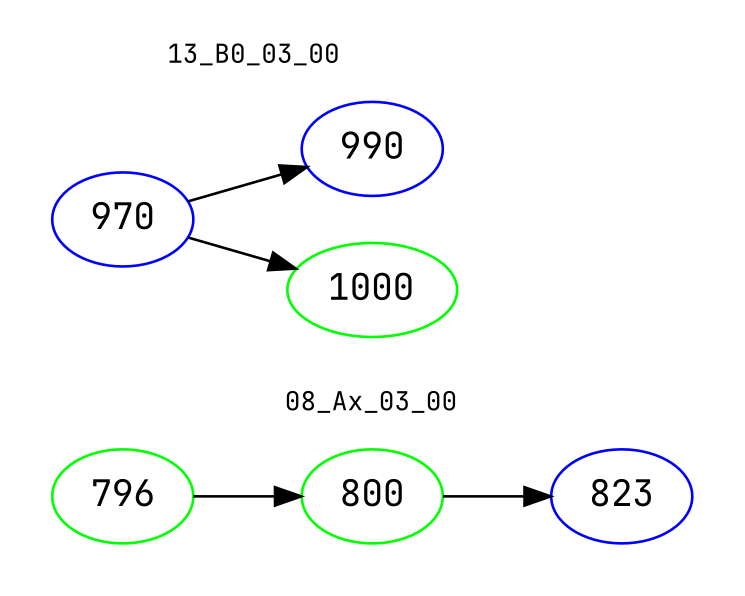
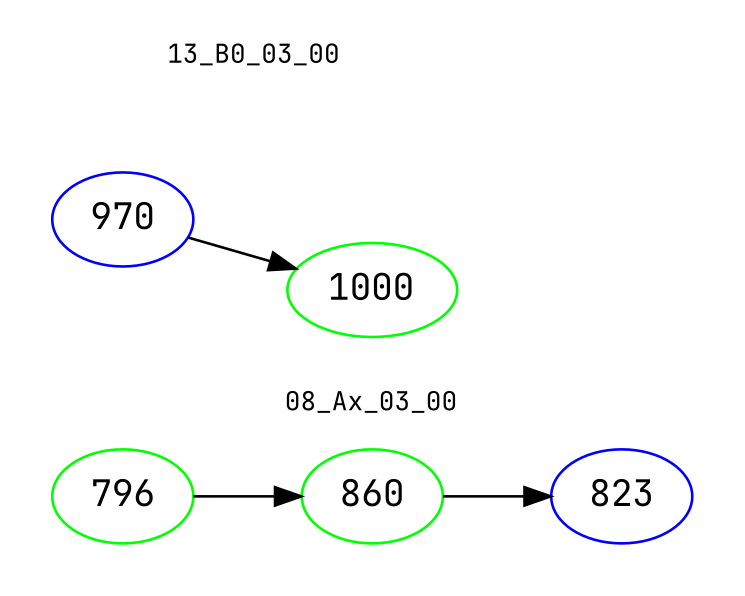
(372, 149) -> none
(372, 496) -> (372, 496)
